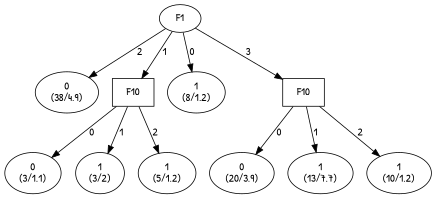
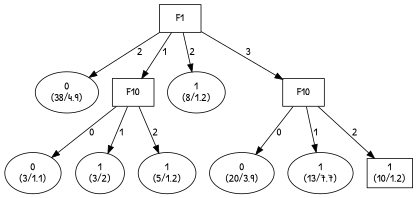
(180, 18) -> (180, 18)
(192, 52) -> (192, 52)
(399, 173) -> (390, 173)
